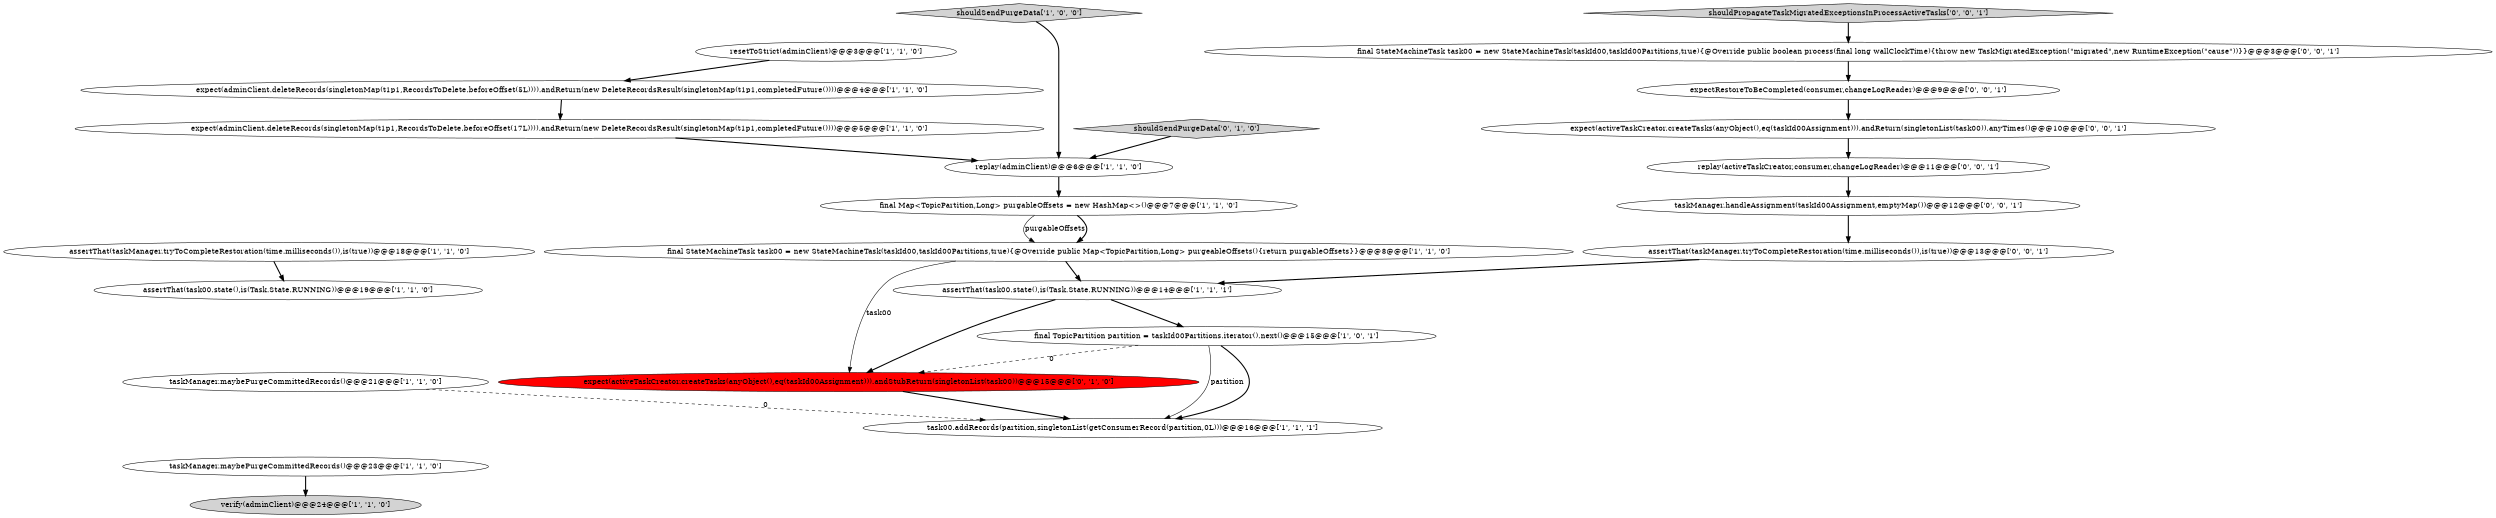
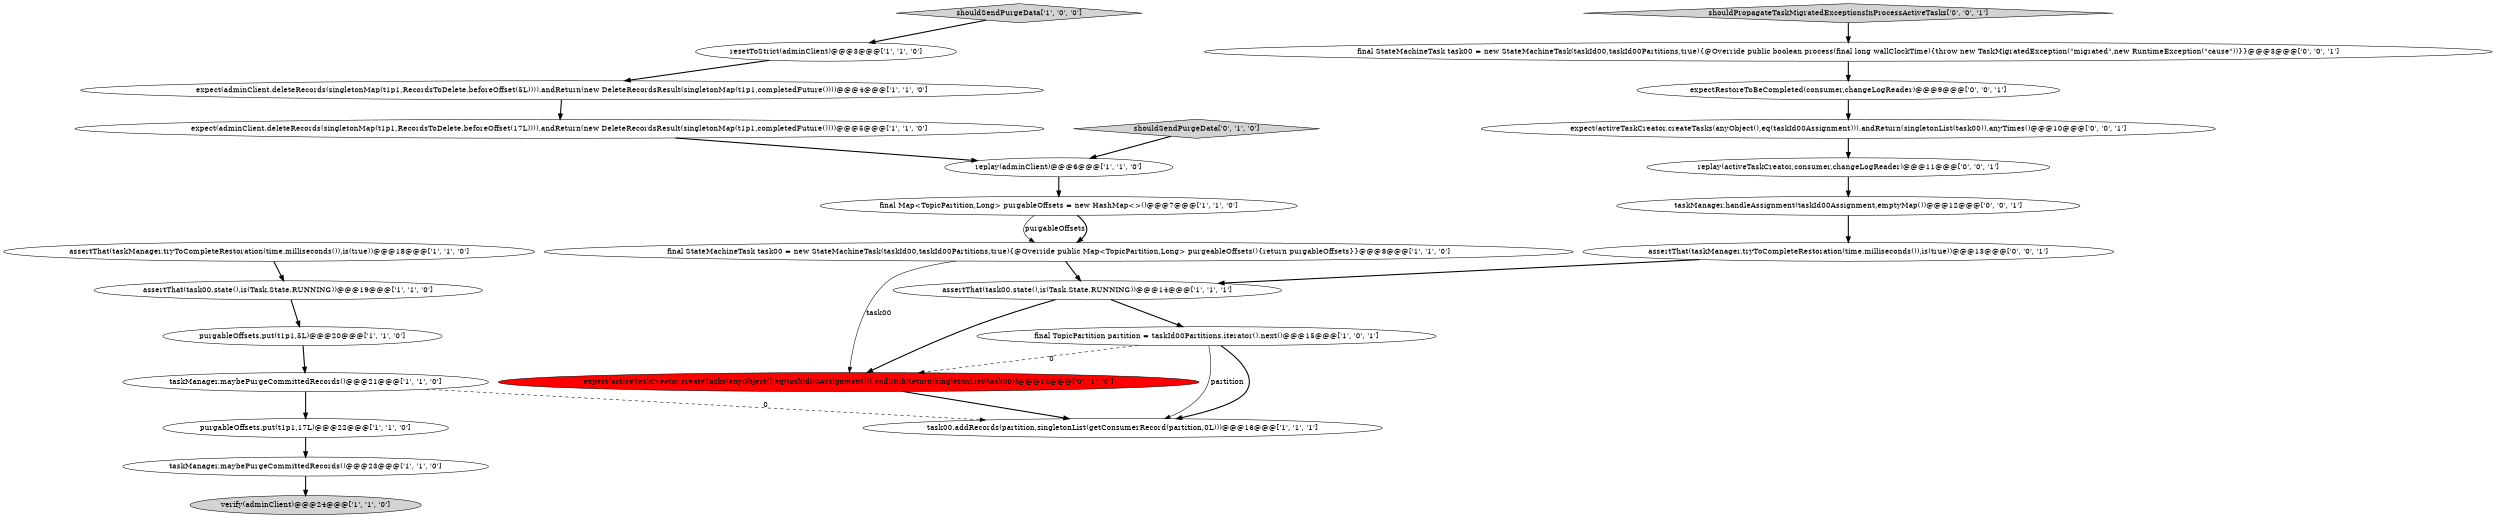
(1059, 82) -> (930, 31)
none -> (302, 336)
none -> (306, 428)
